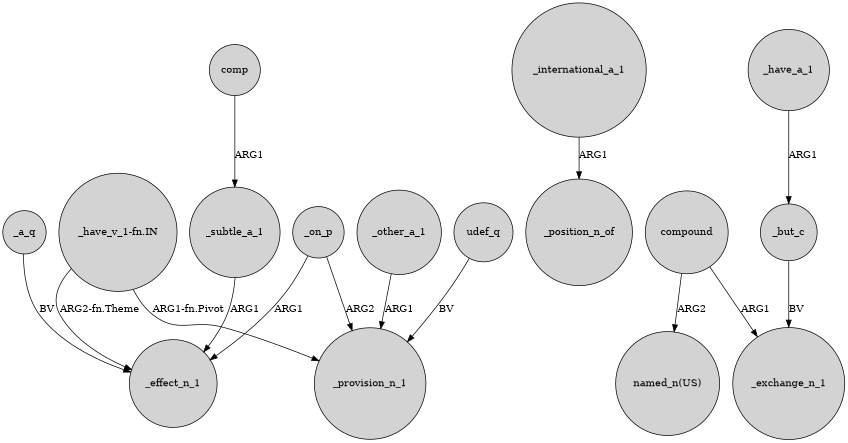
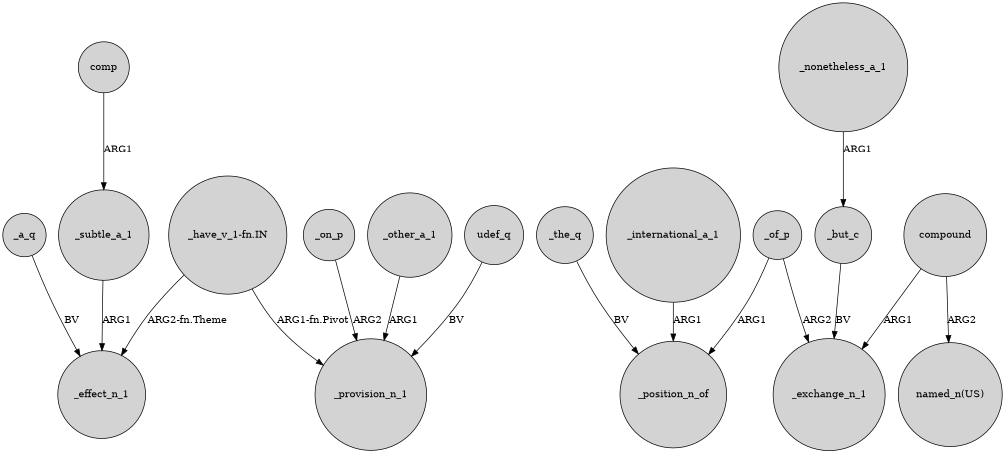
(789, 70) -> (843, 67)
none -> (565, 235)
none -> (777, 235)
(269, 312) -> none
